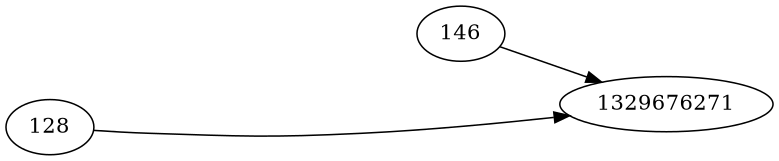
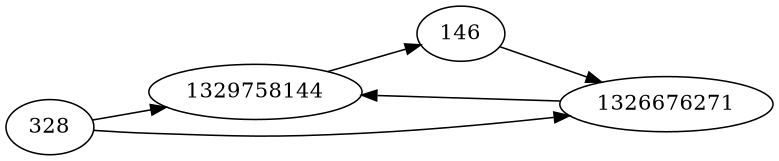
none -> (255, 92)
(666, 104) -> (666, 104)
(50, 127) -> (50, 127)
